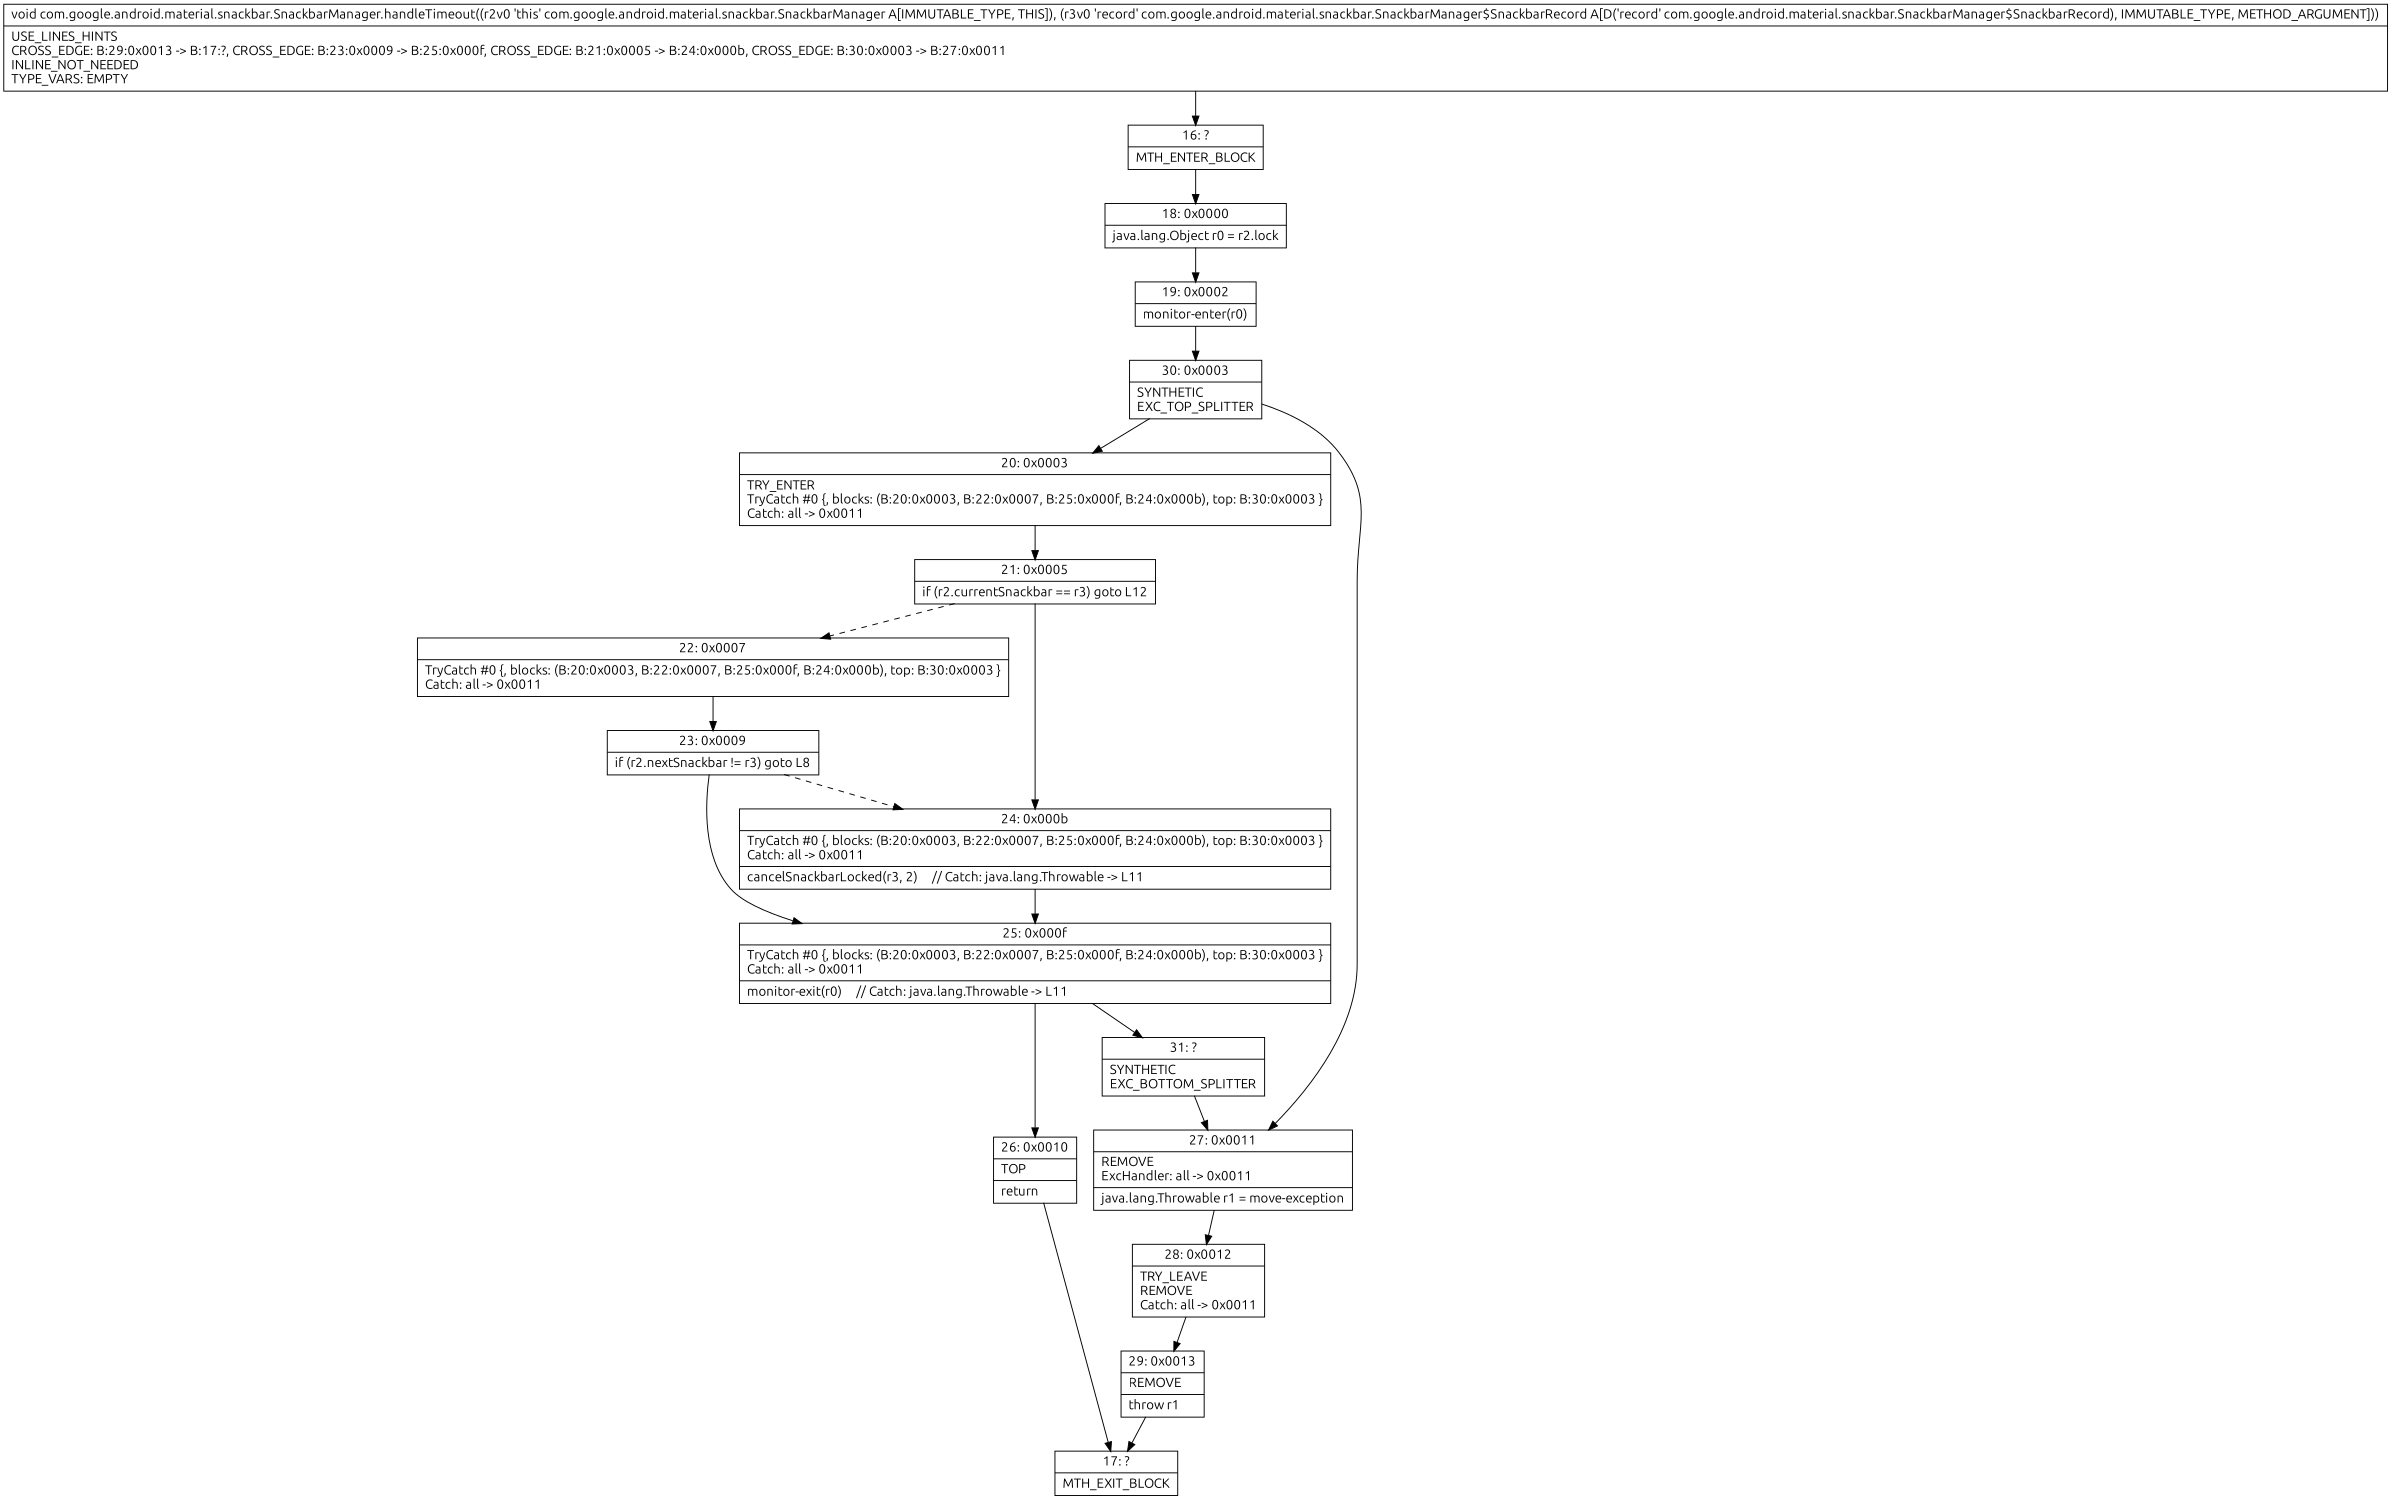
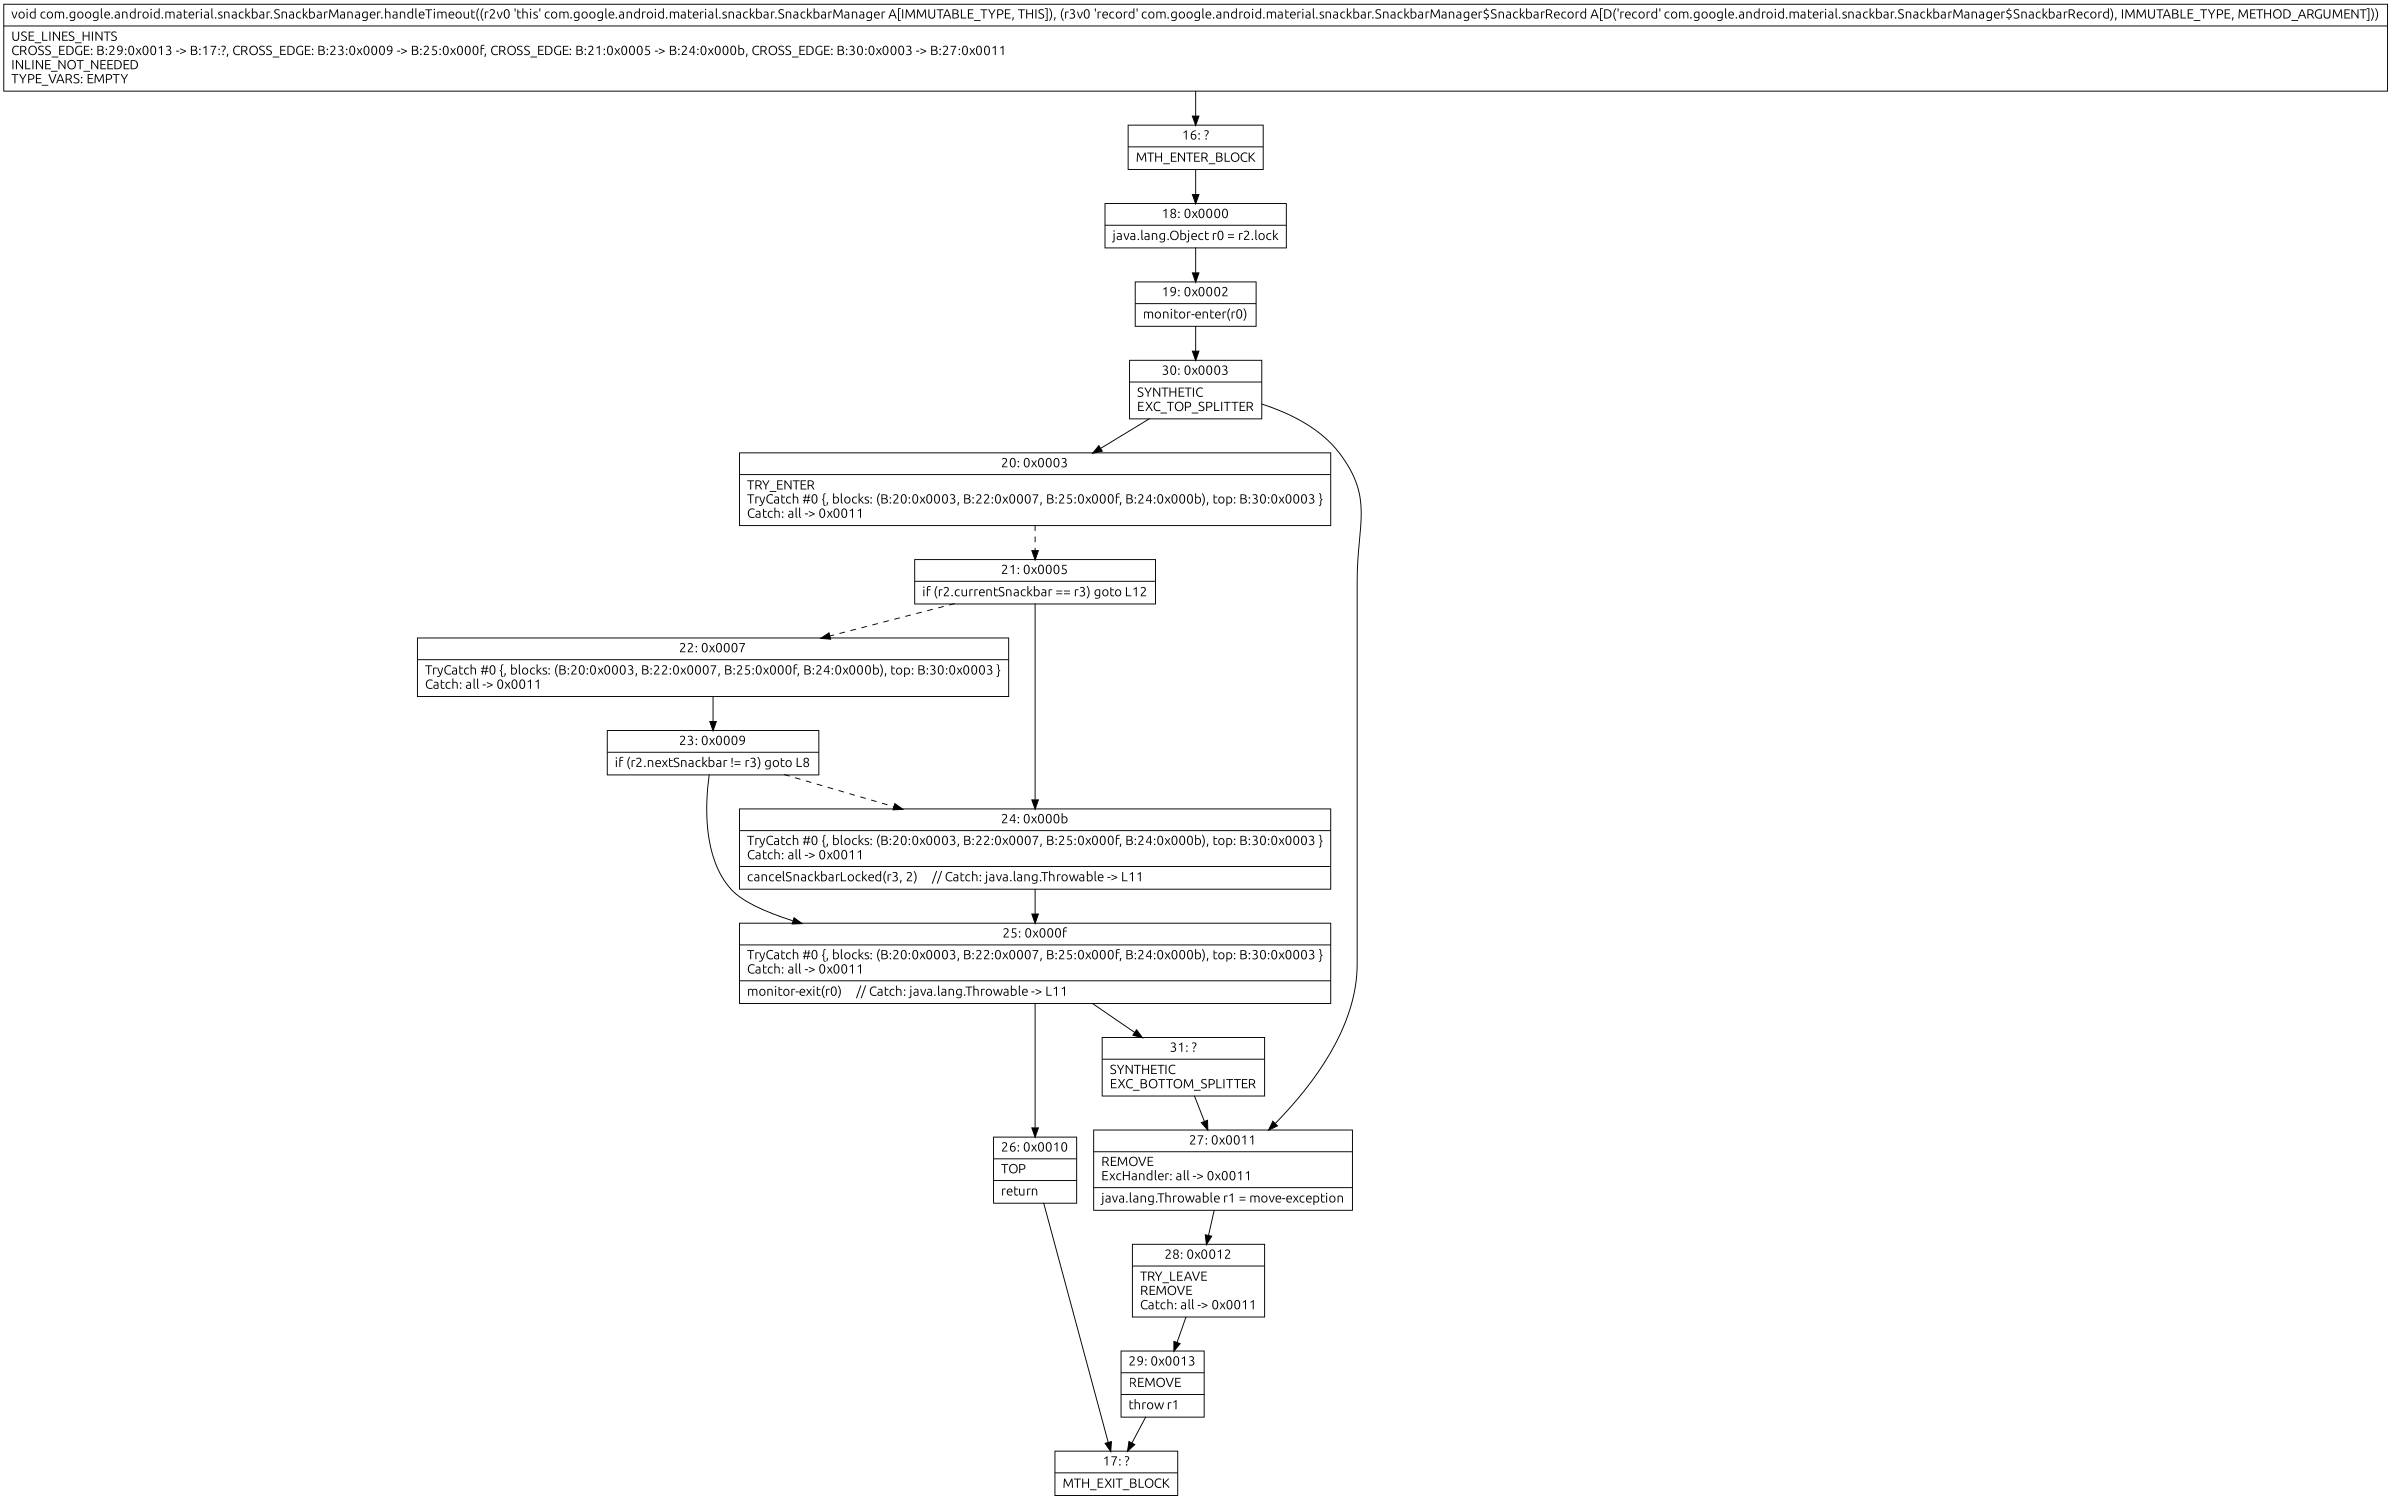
(1035, 538) -> (1035, 538)
